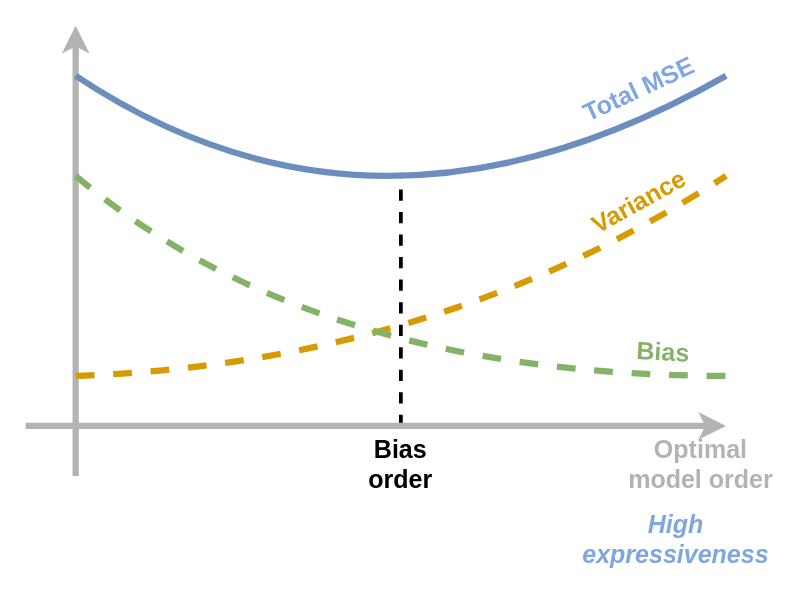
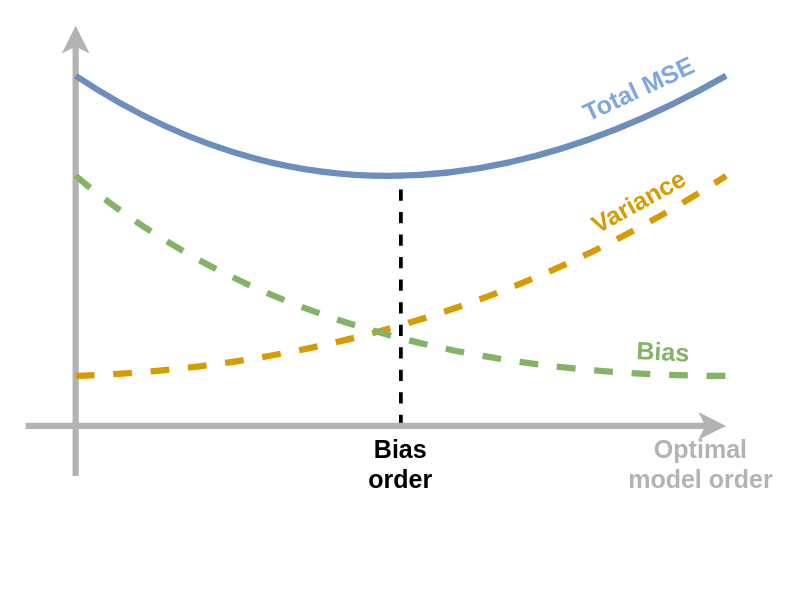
(676, 538) -> none
